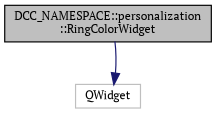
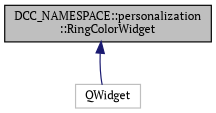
(116, 57) -> (100, 69)
